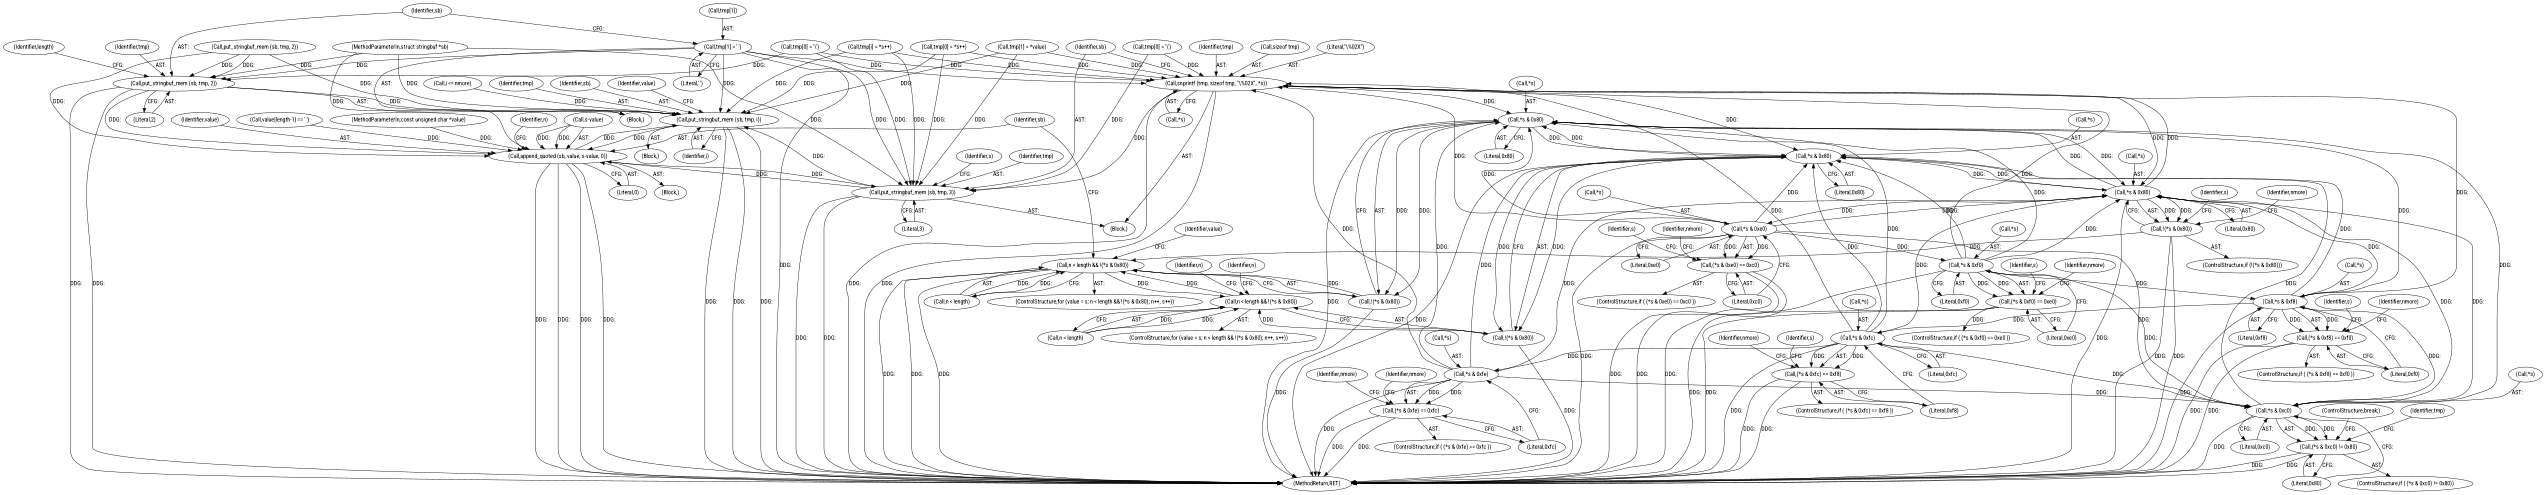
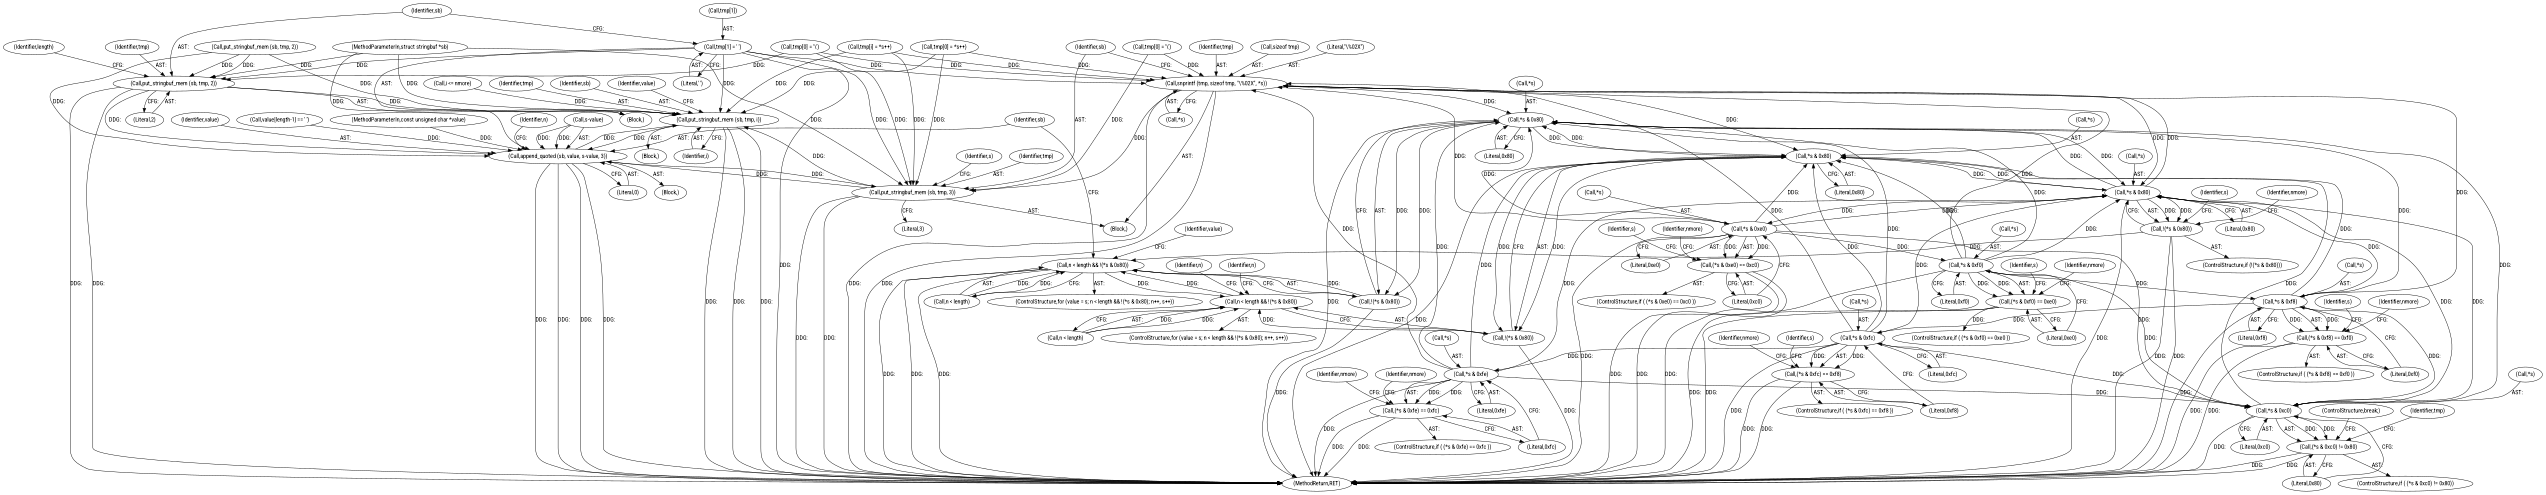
(1022, 47) -> none
(558, 156) -> (558, 156)
(915, 213) -> none
none -> (1492, 411)
